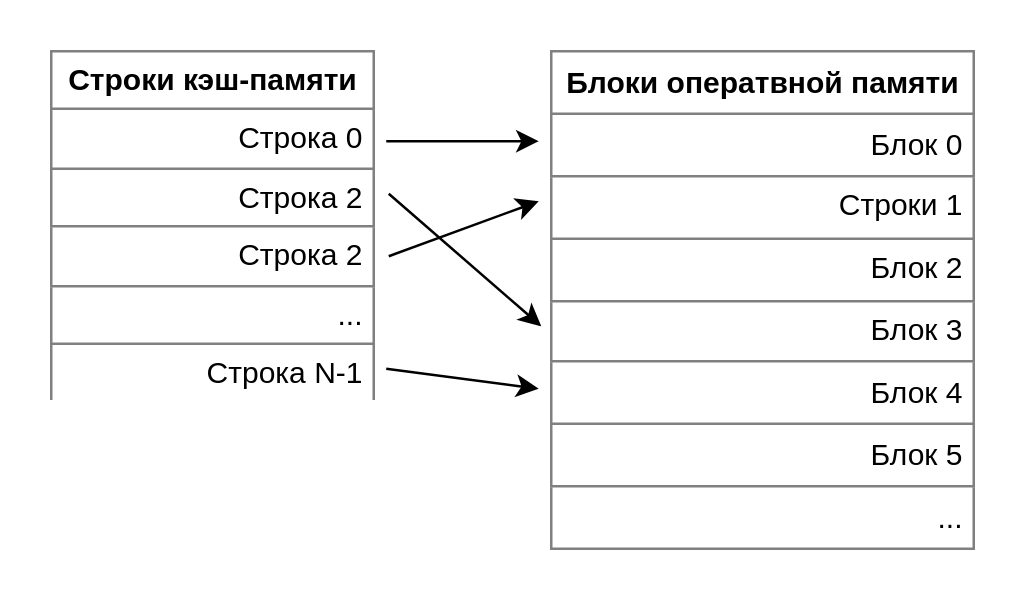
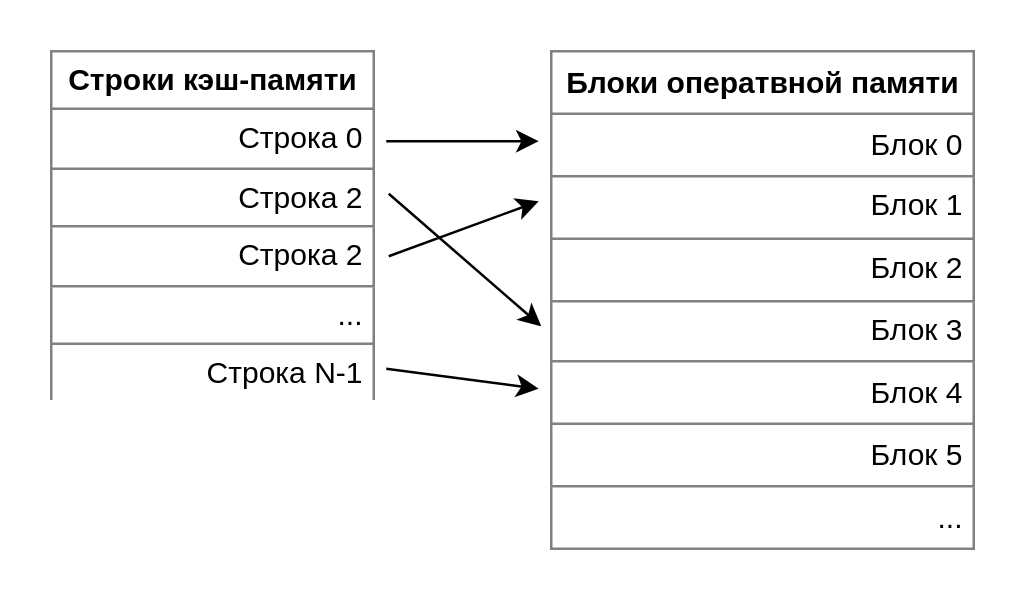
(737, 195) -> (737, 195)
